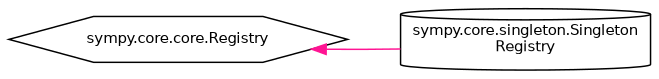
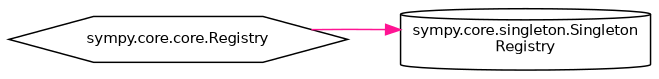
(364, 49) -> (348, 29)
